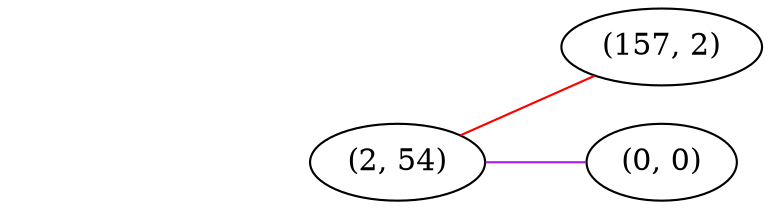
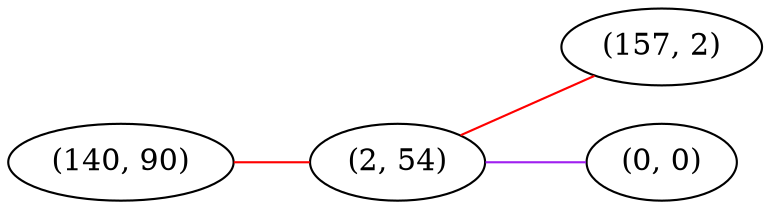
none -> (121, 162)
